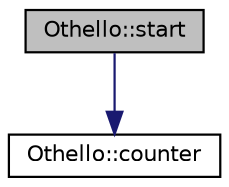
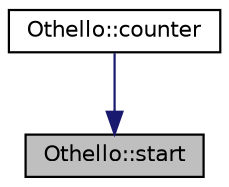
(115, 82) -> (115, 82)
